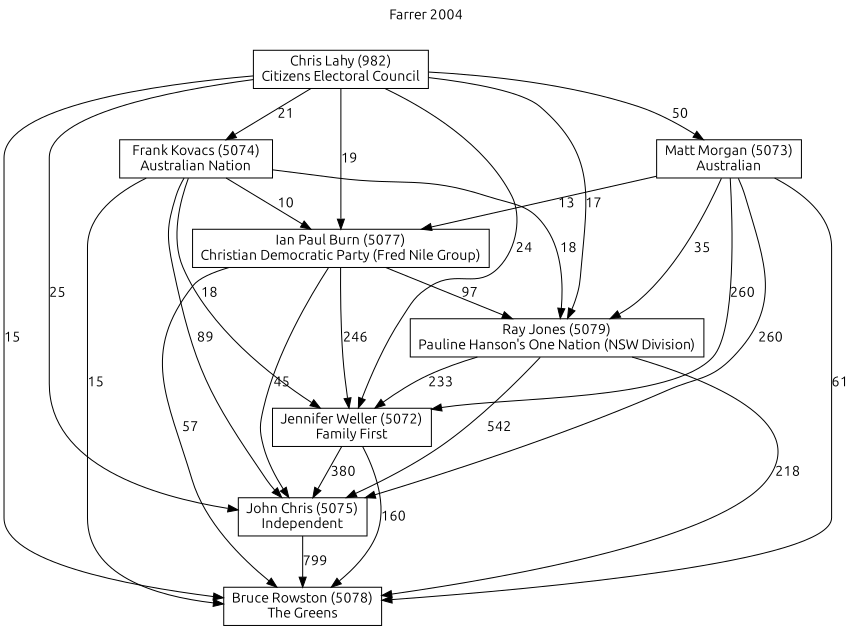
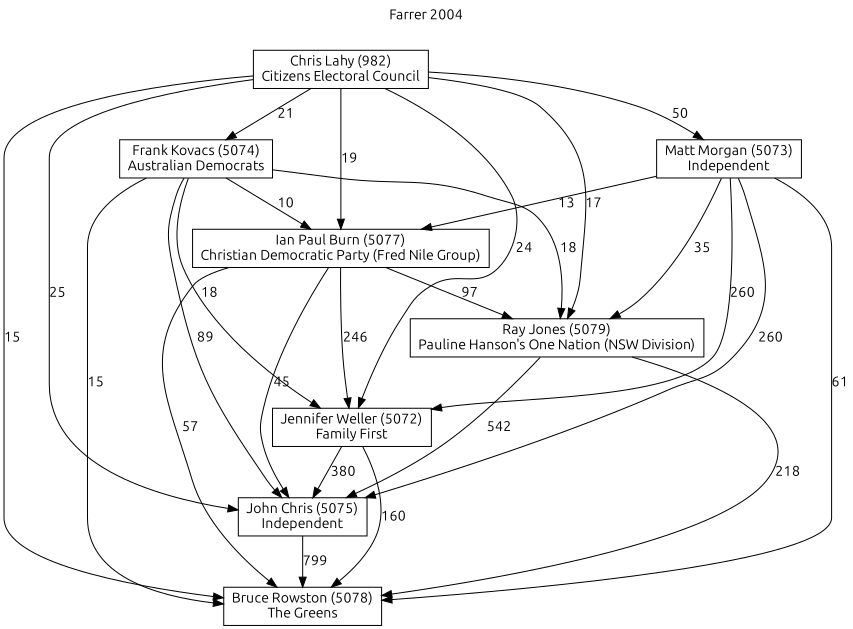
(196, 159) -> (196, 159)
(729, 159) -> (729, 159)
(428, 375) -> none
